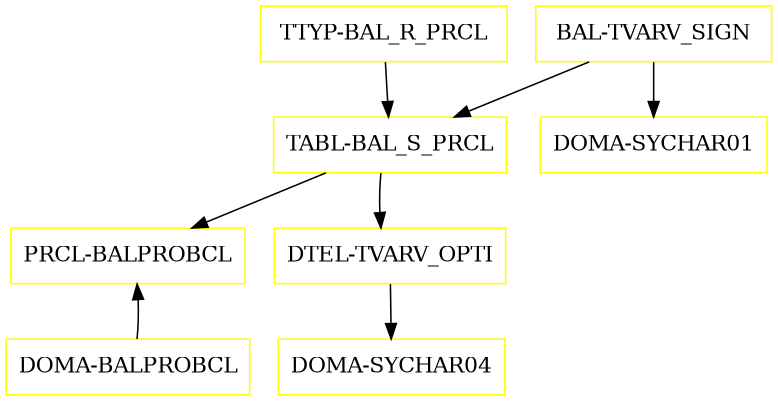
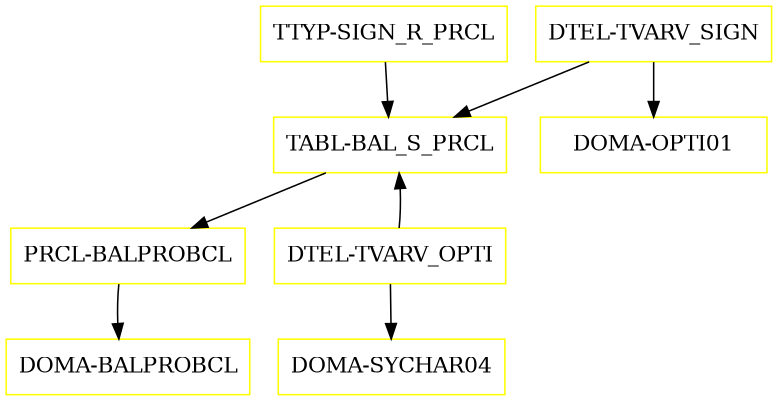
(384, 34) -> (384, 34)
(654, 34) -> (654, 34)
(654, 145) -> (654, 145)
(380, 193) -> (400, 208)
(138, 319) -> (118, 304)
